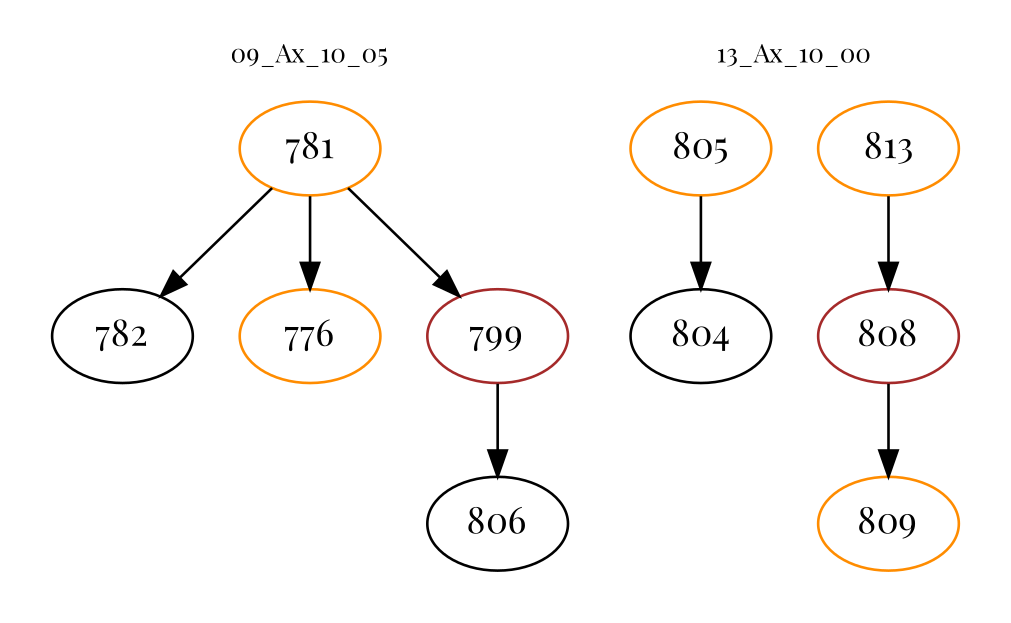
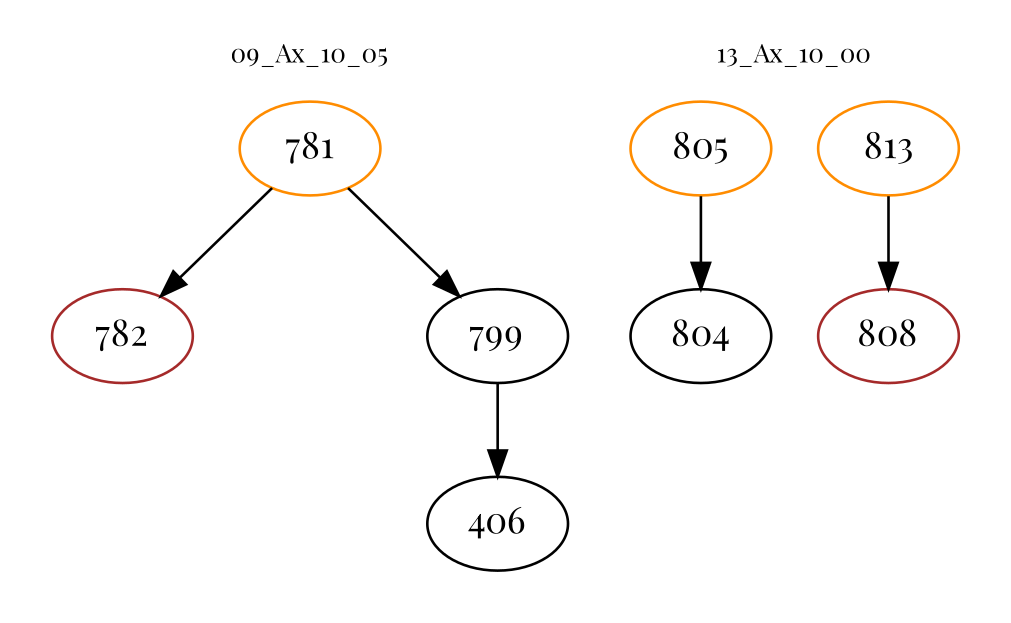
(122, 336) -> (122, 336)
(310, 336) -> none
(498, 336) -> (498, 336)
(498, 524) -> (498, 524)
(888, 524) -> none
